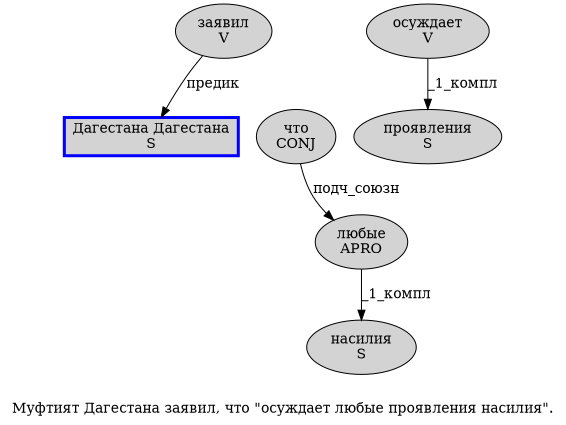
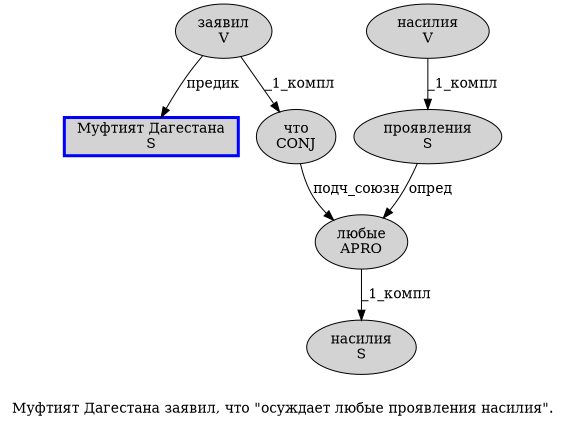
(428, 31) -> (428, 31)
none -> (257, 80)
(151, 137) -> (151, 137)
none -> (405, 188)
